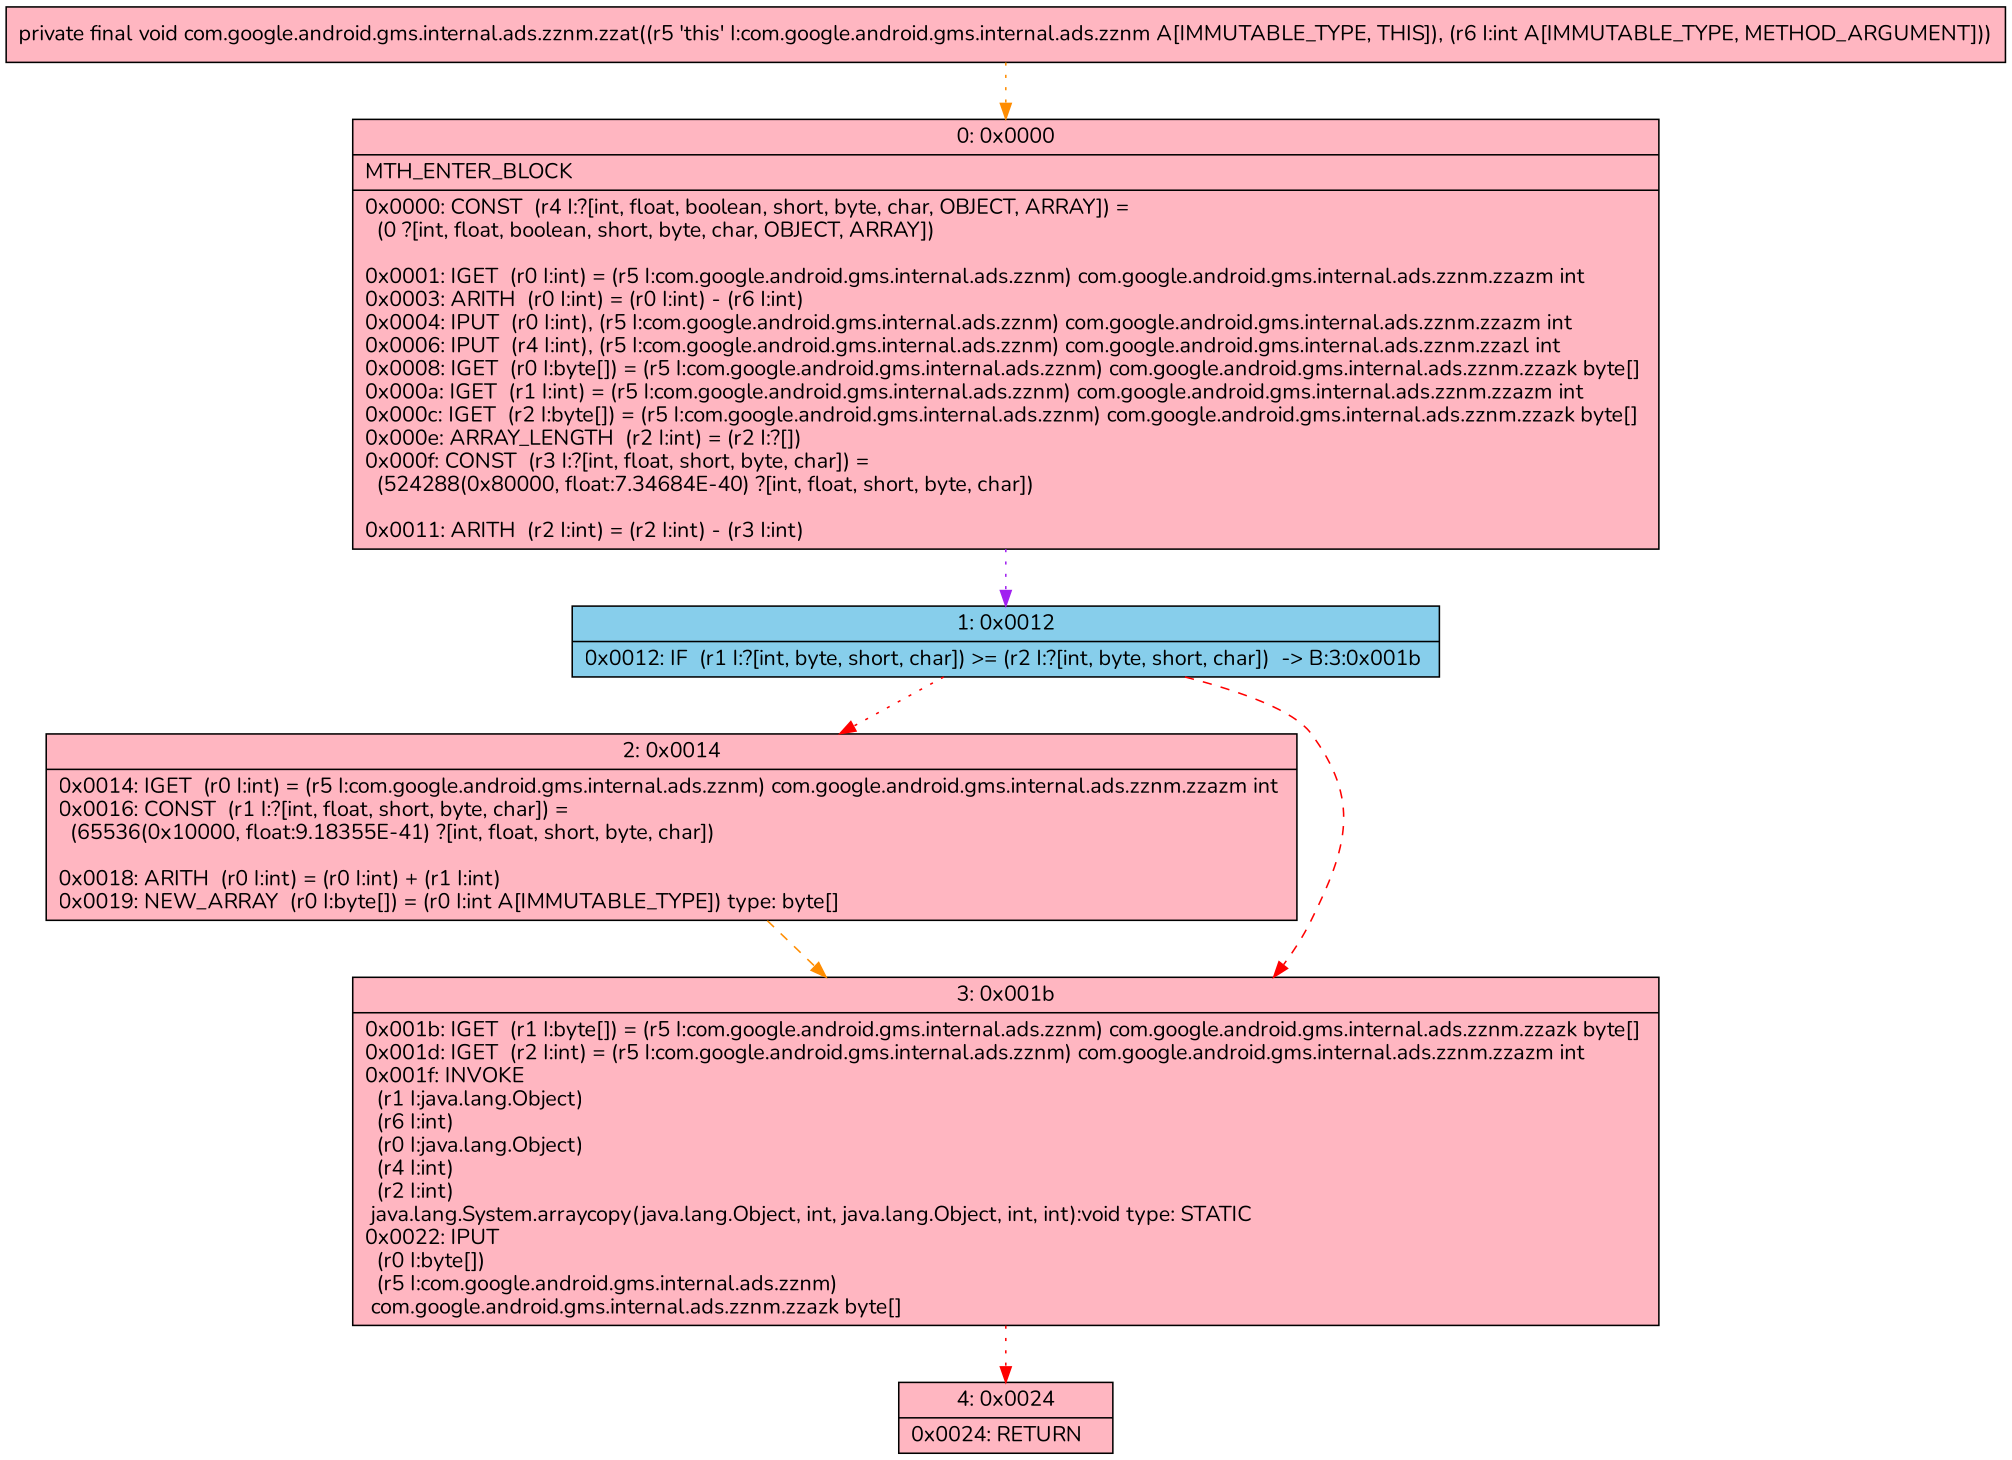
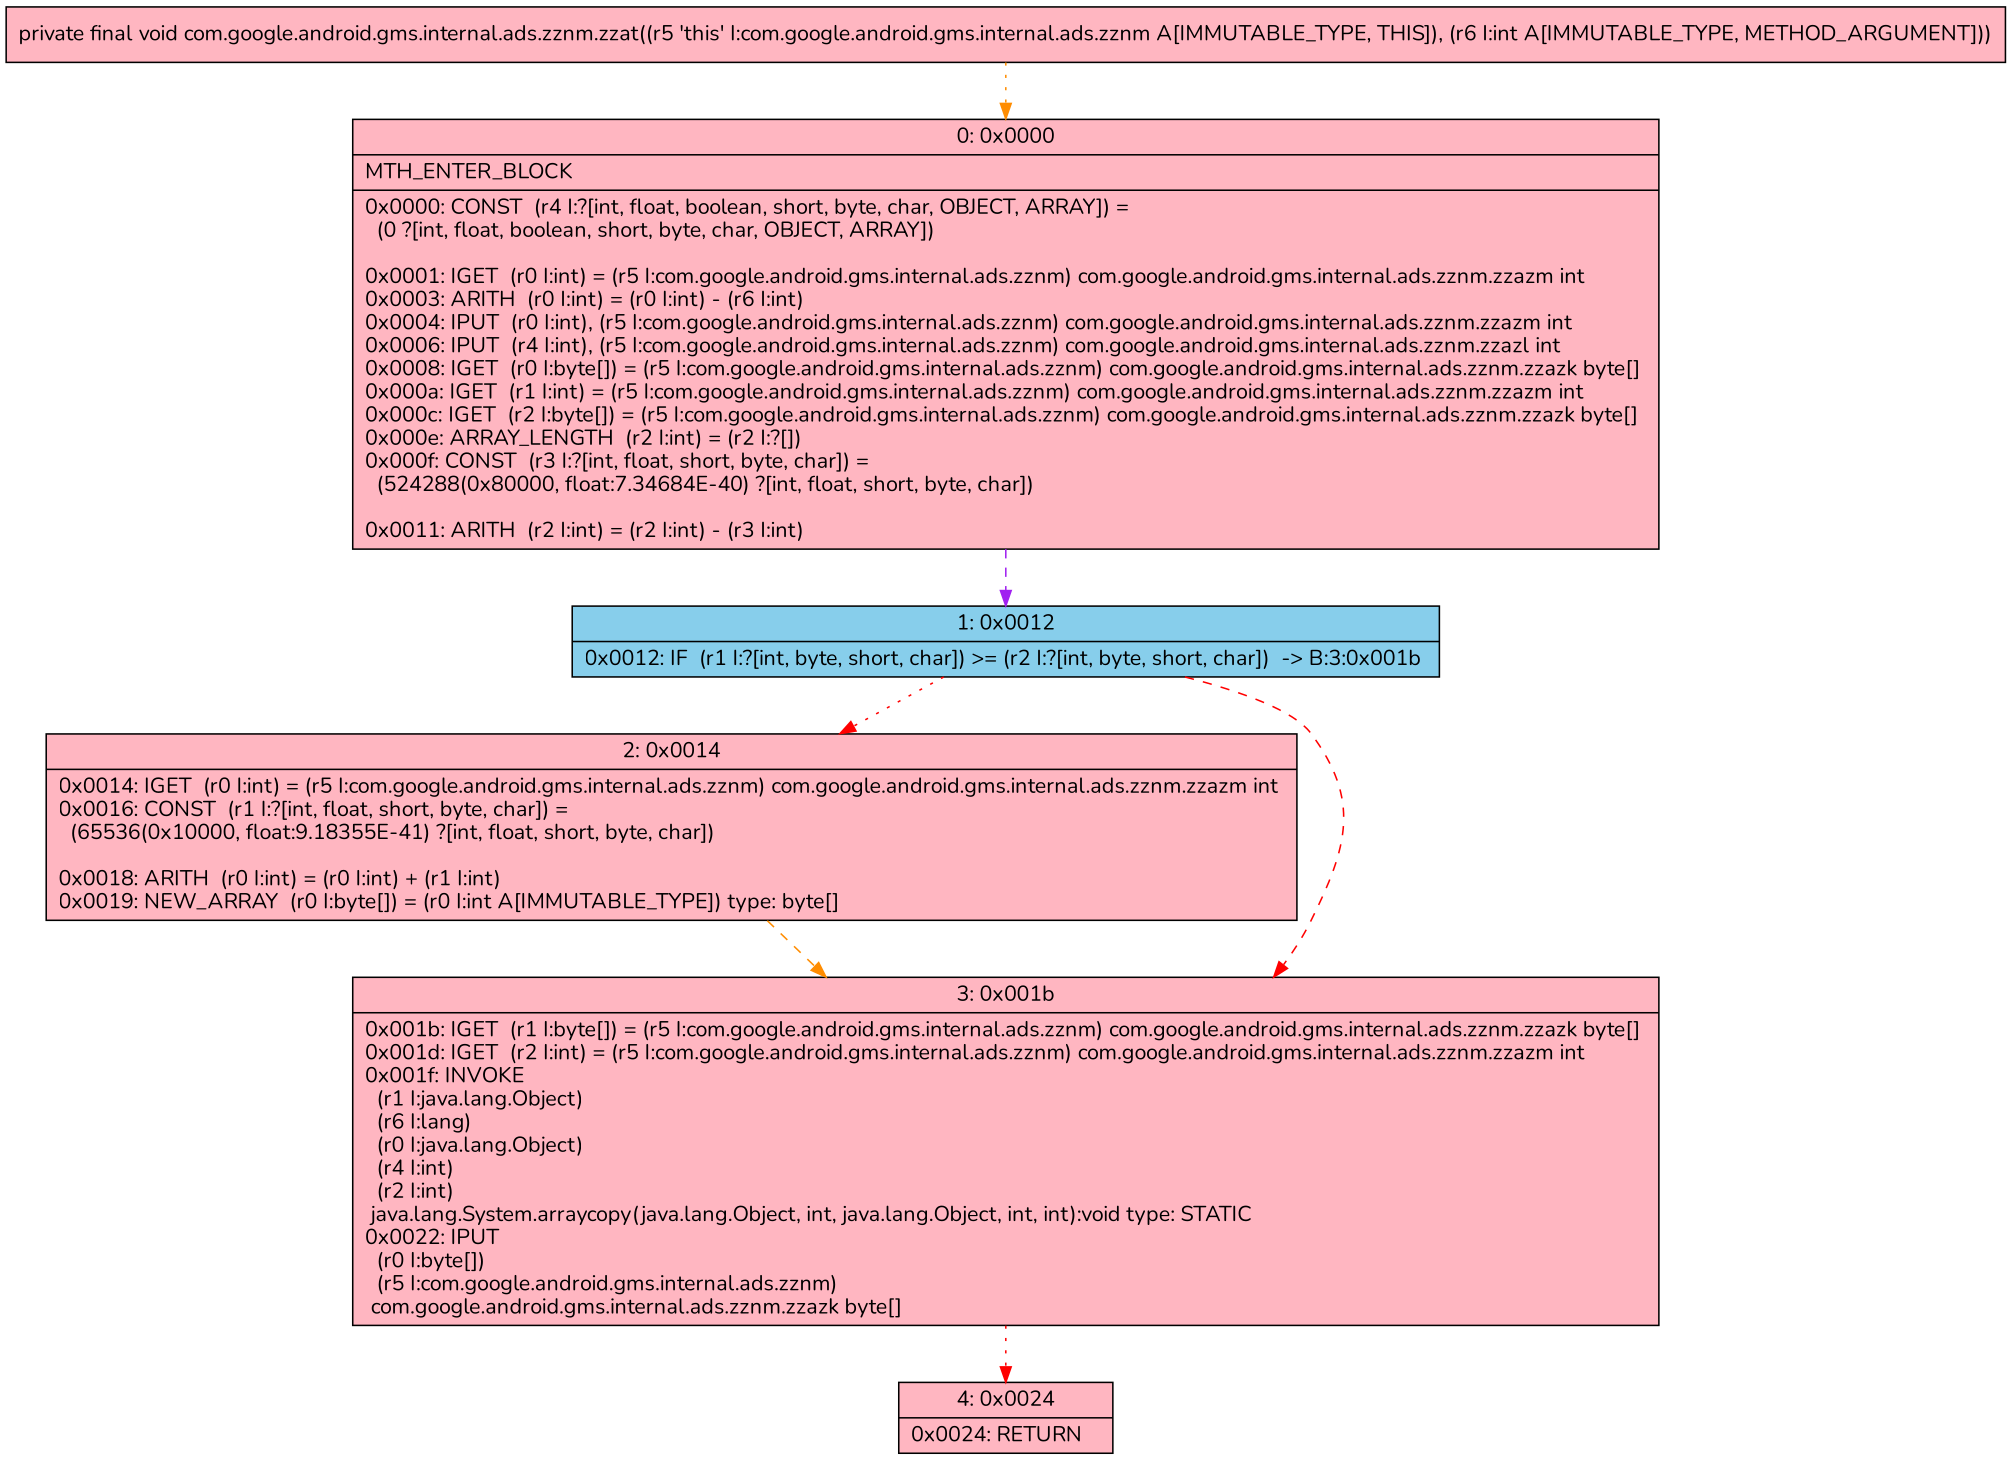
(1006, 570) -> (1006, 570)
(410, 1122) -> (419, 1122)
